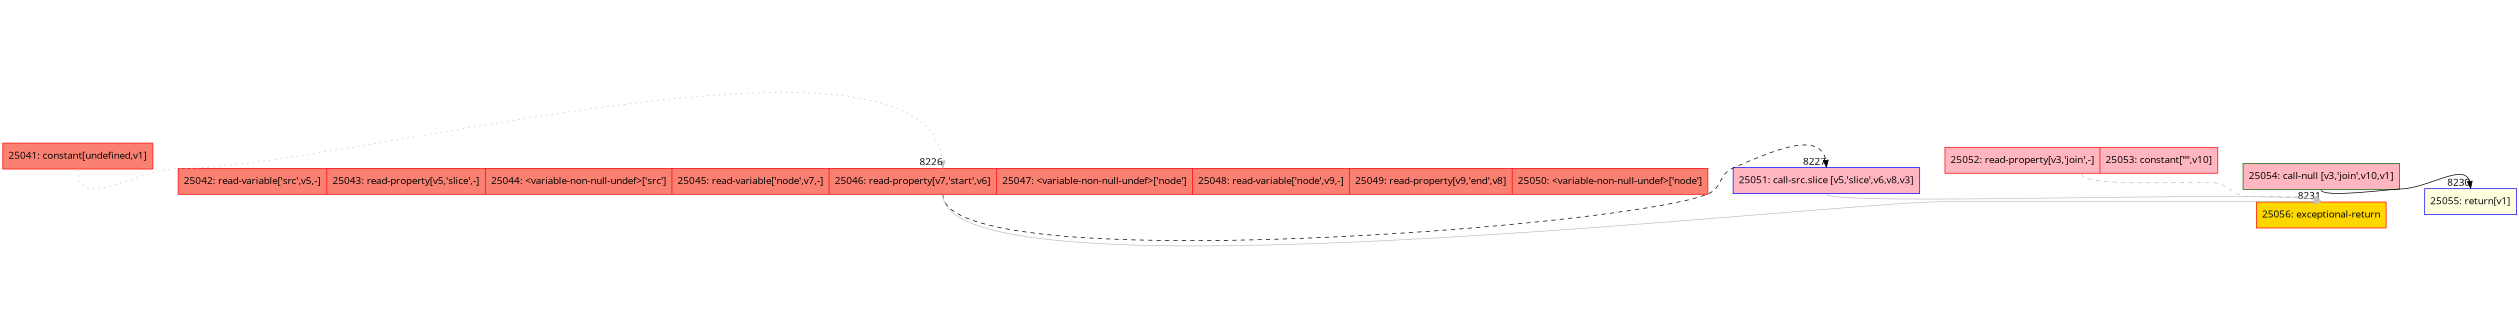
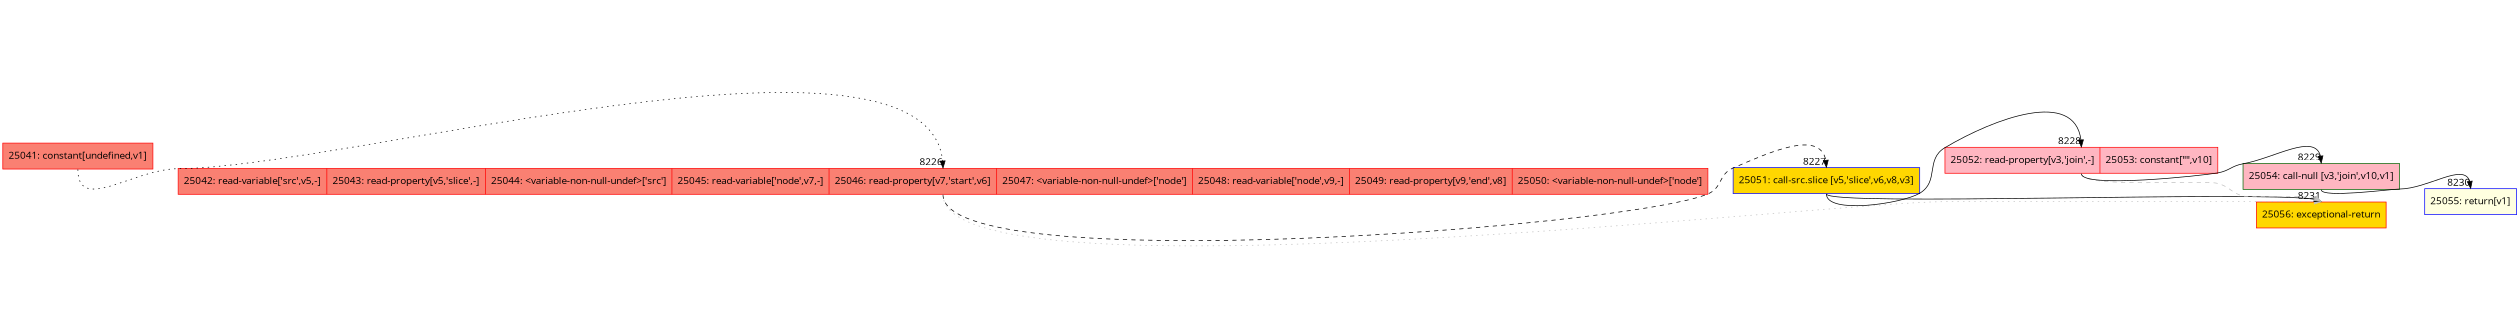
(515, 120) -> (515, 120)
none -> (1947, 147)
none -> (2204, 175)
(1826, 181) -> (1826, 181)
(2107, 197) -> (2107, 197)
(1622, 225) -> (1622, 225)
